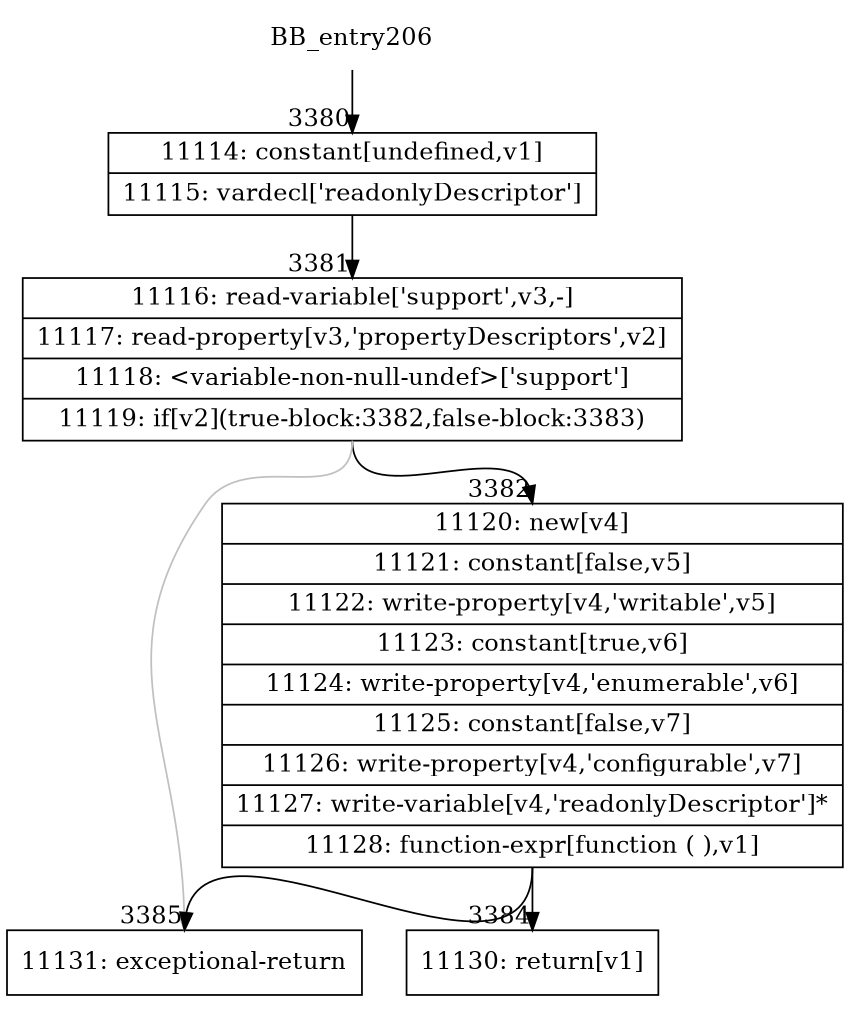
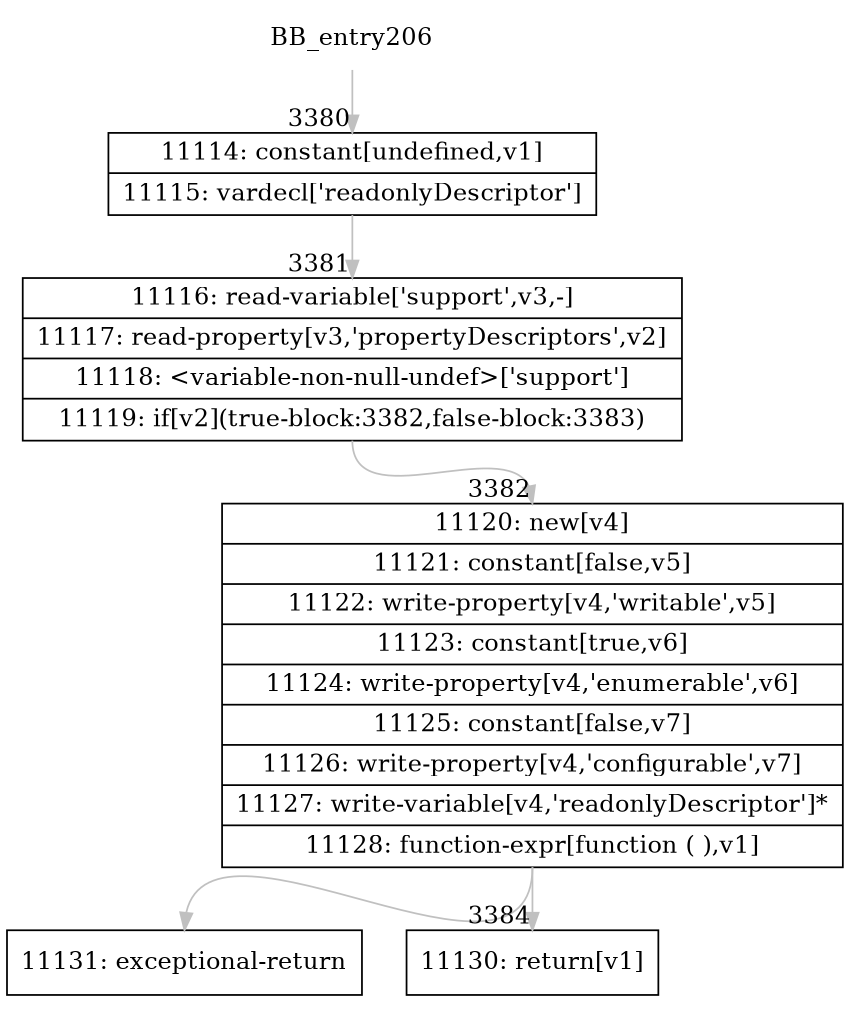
(352, 93) -> (352, 93)
(352, 238) -> (352, 238)
(434, 473) -> (434, 473)
(156, 616) -> none
(532, 900) -> (532, 900)
(367, 901) -> (367, 901)
